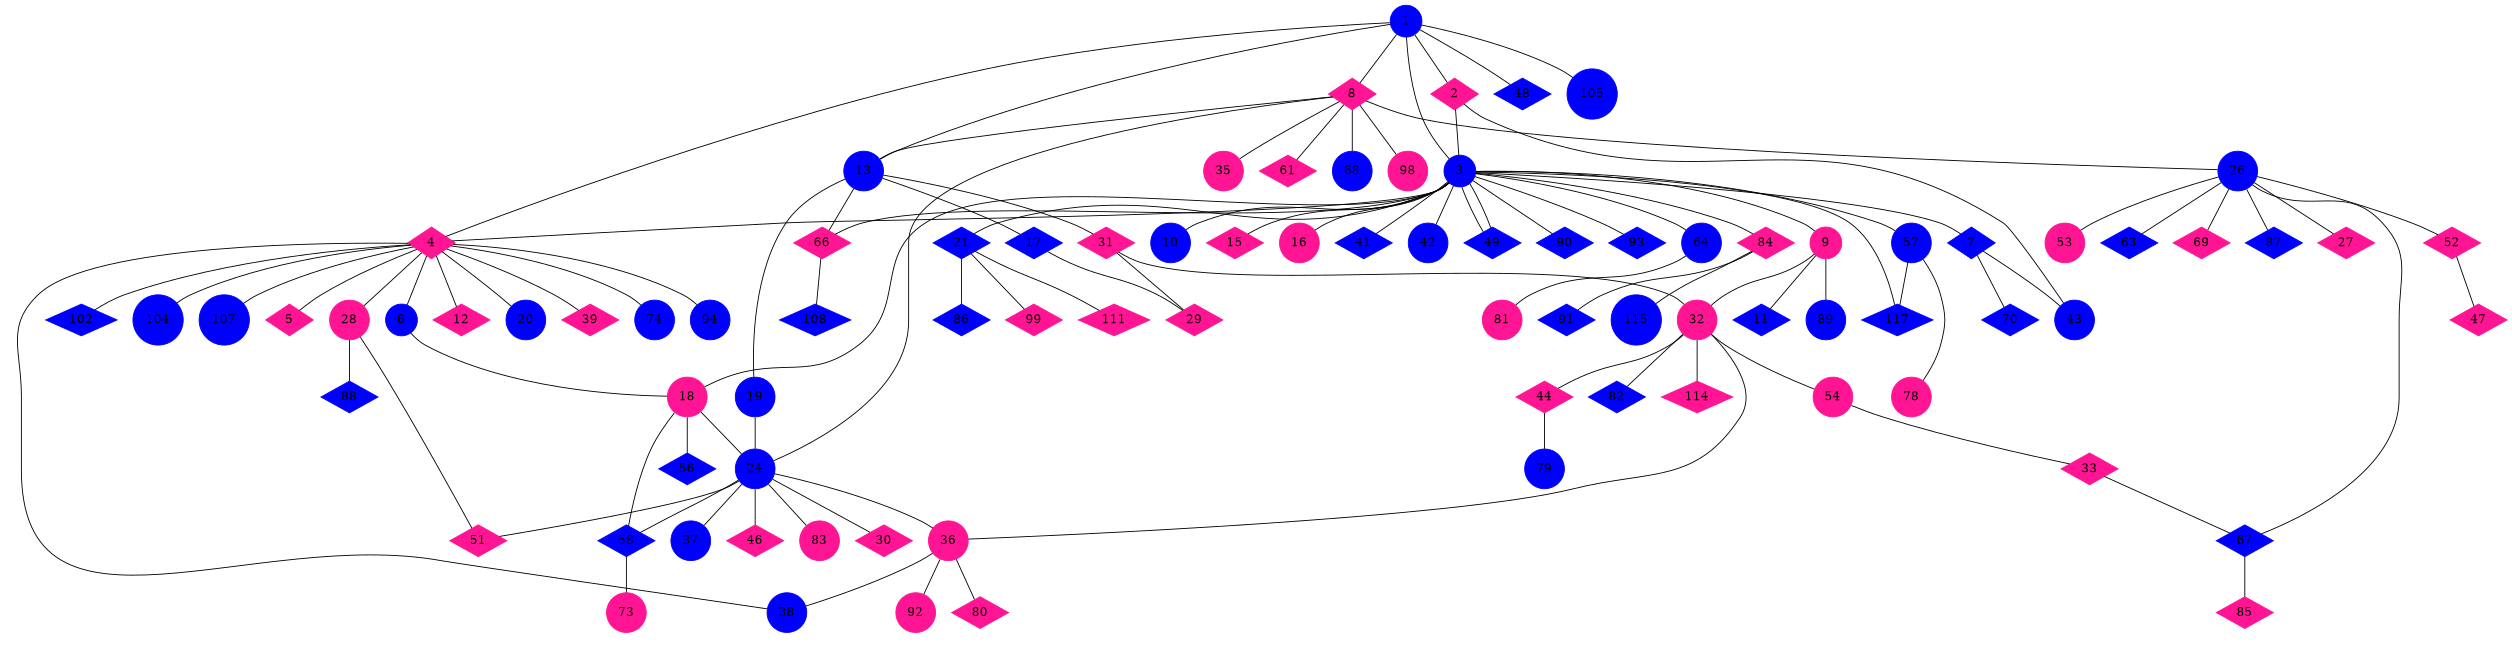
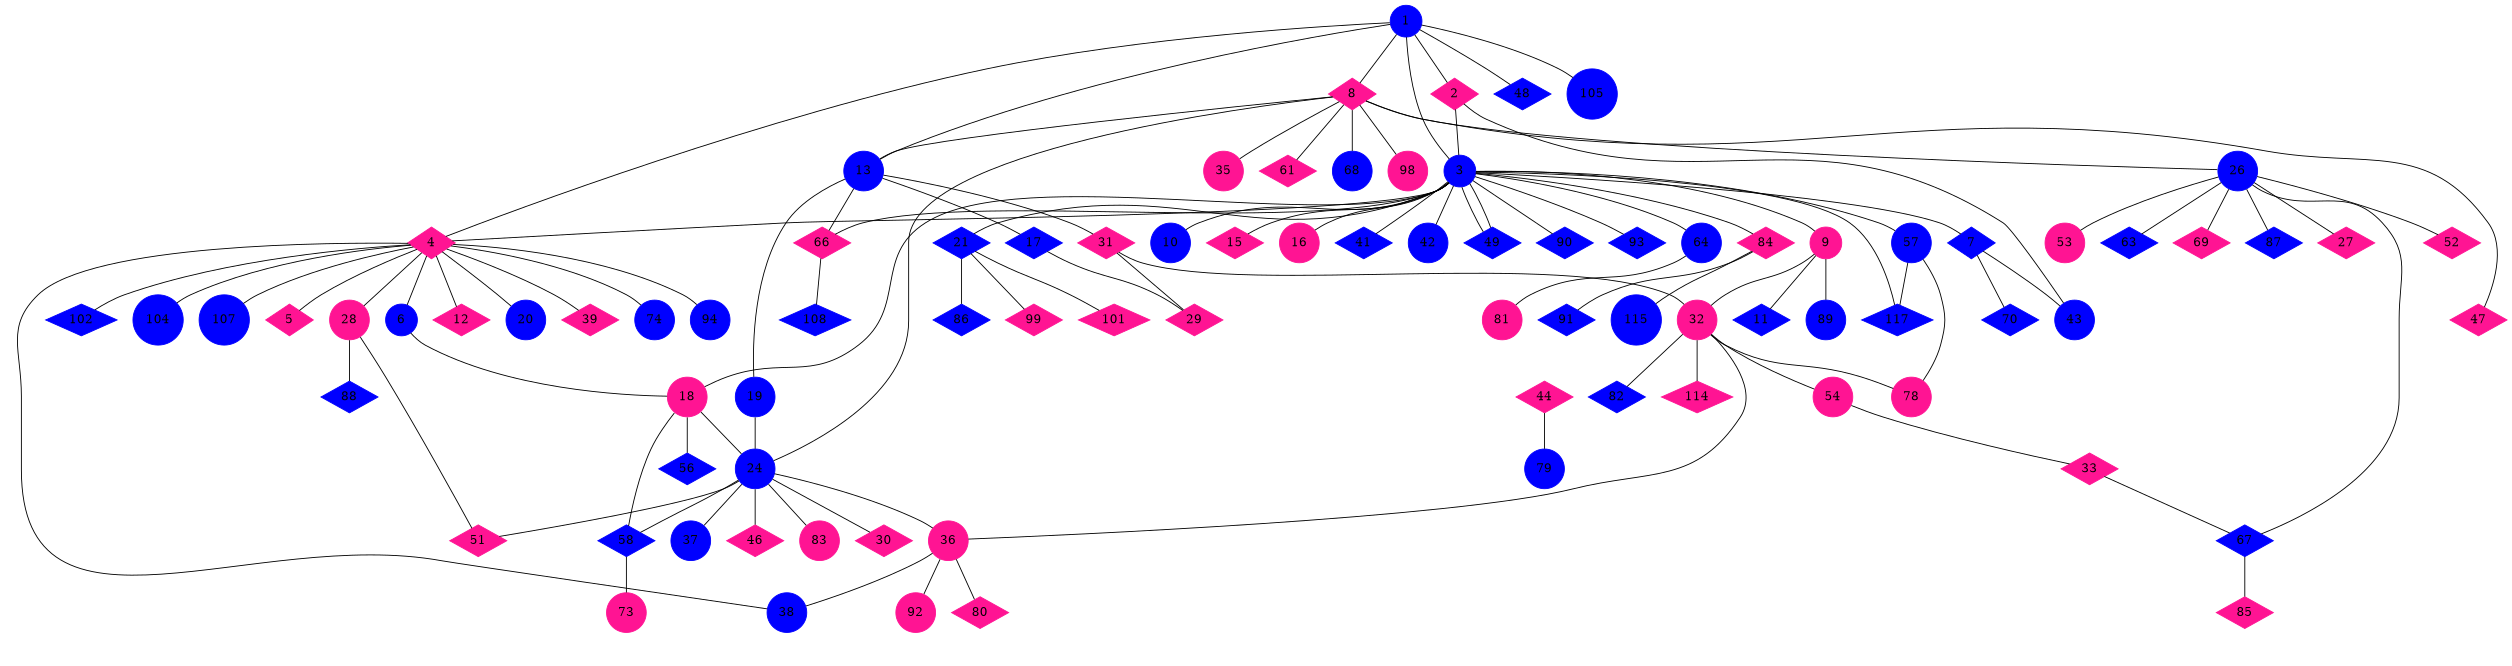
(2465, 282) -> (1980, 129)
(1114, 320) -> (1114, 320)
(1622, 364) -> (1800, 366)
